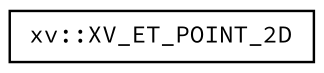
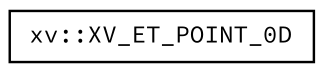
(162, 36) -> (162, 36)
